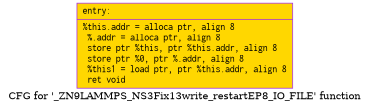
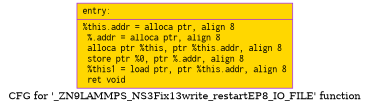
(180, 48) -> (182, 48)
